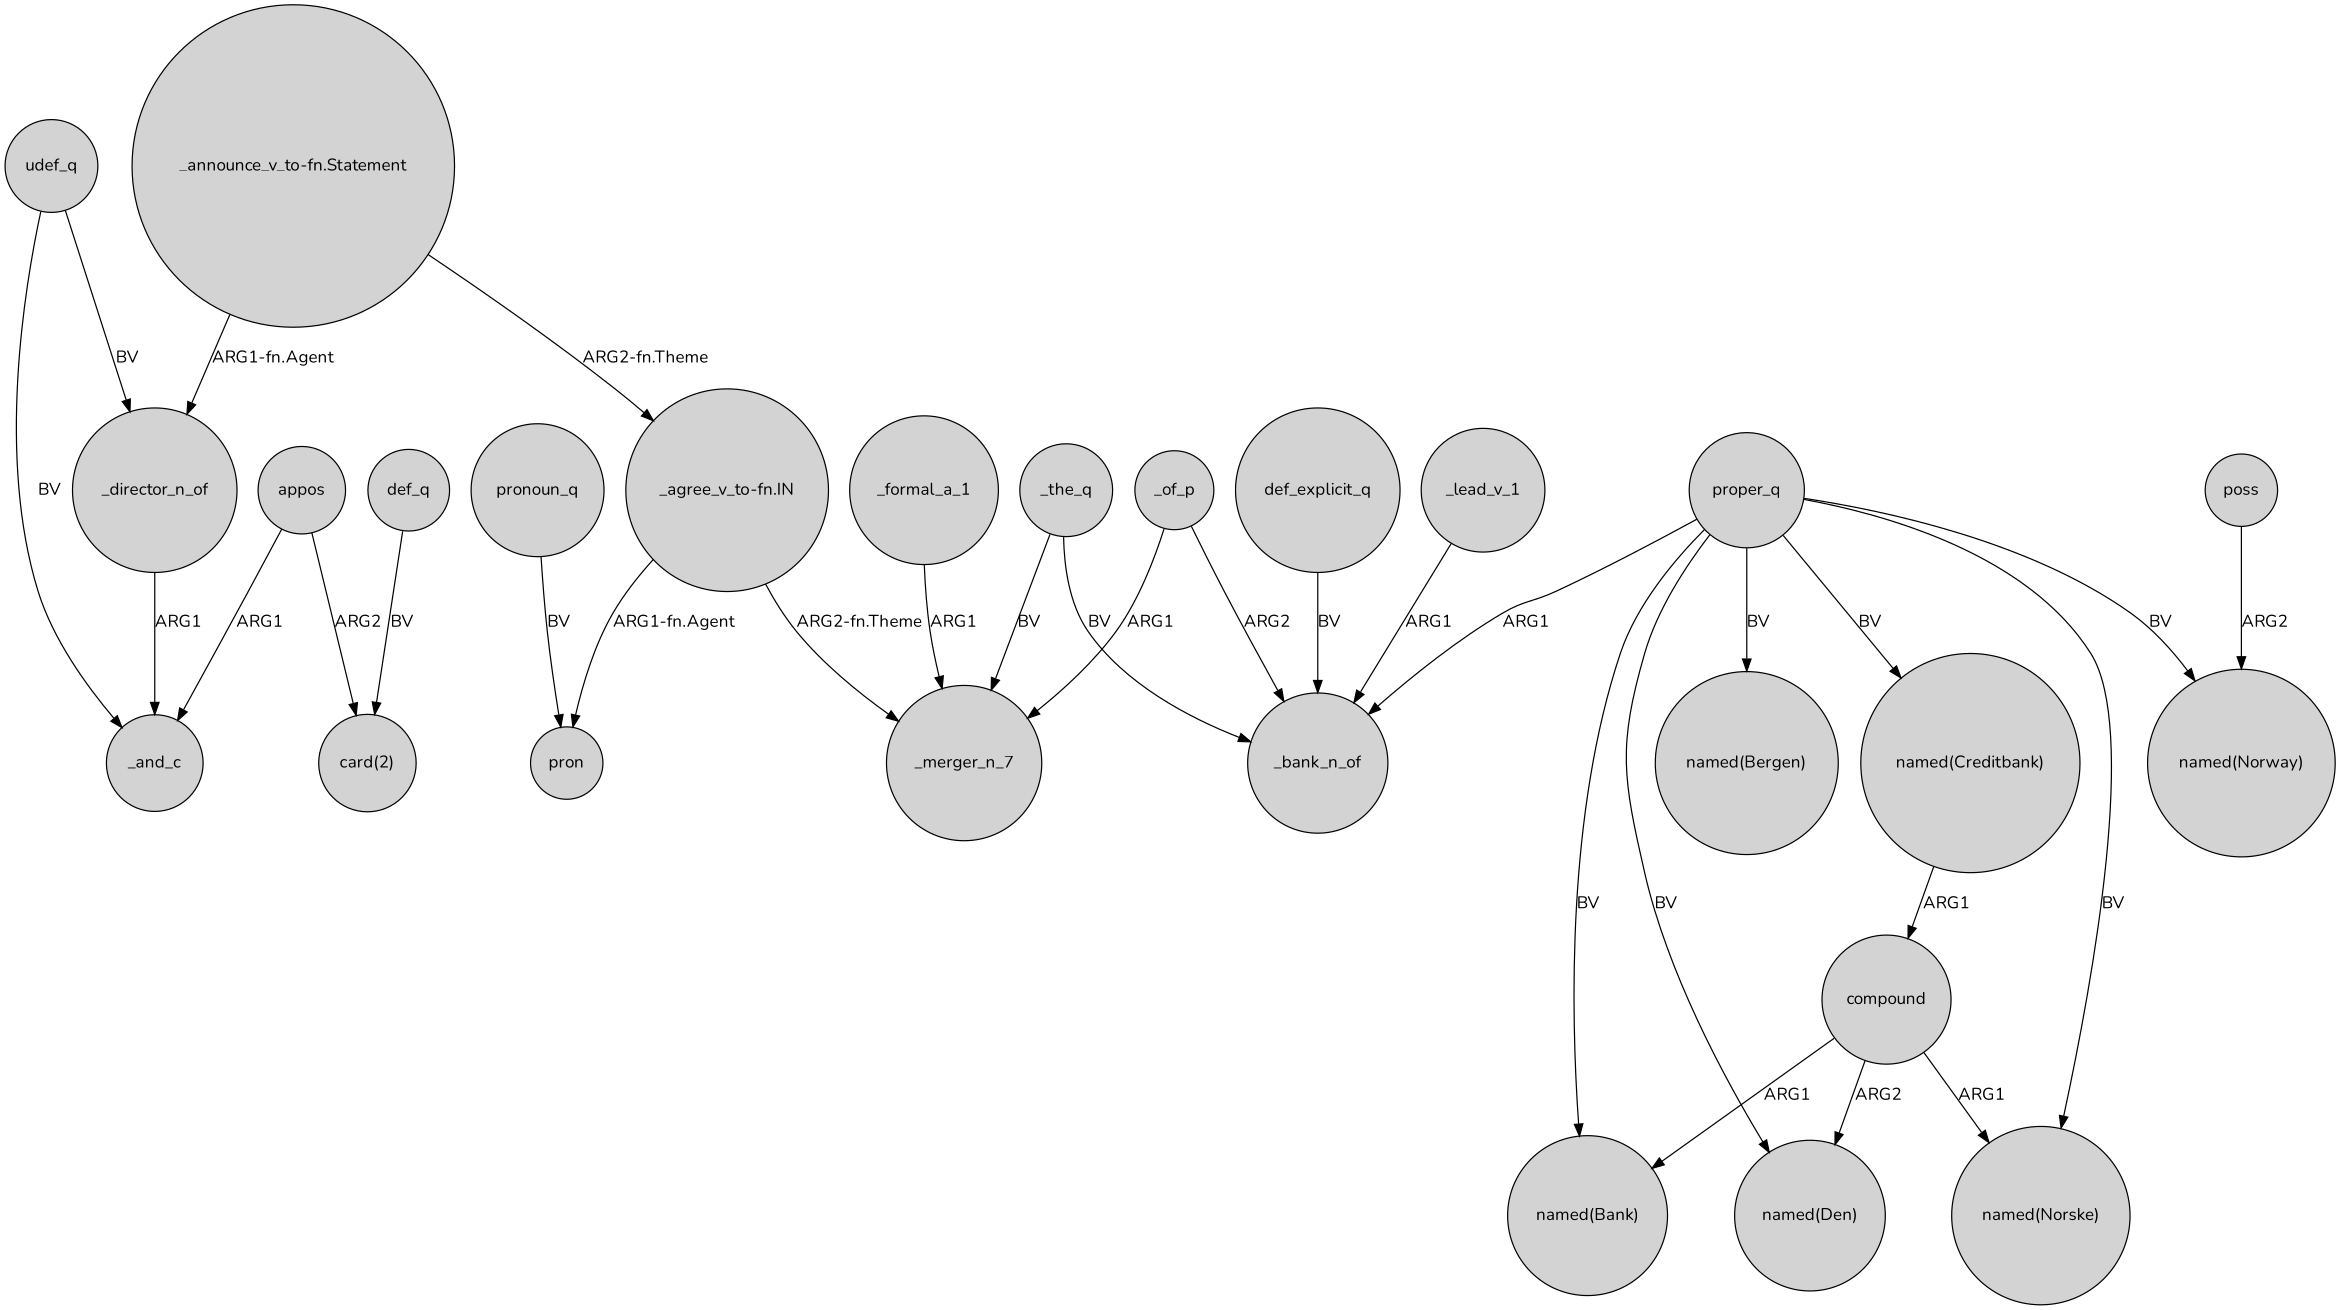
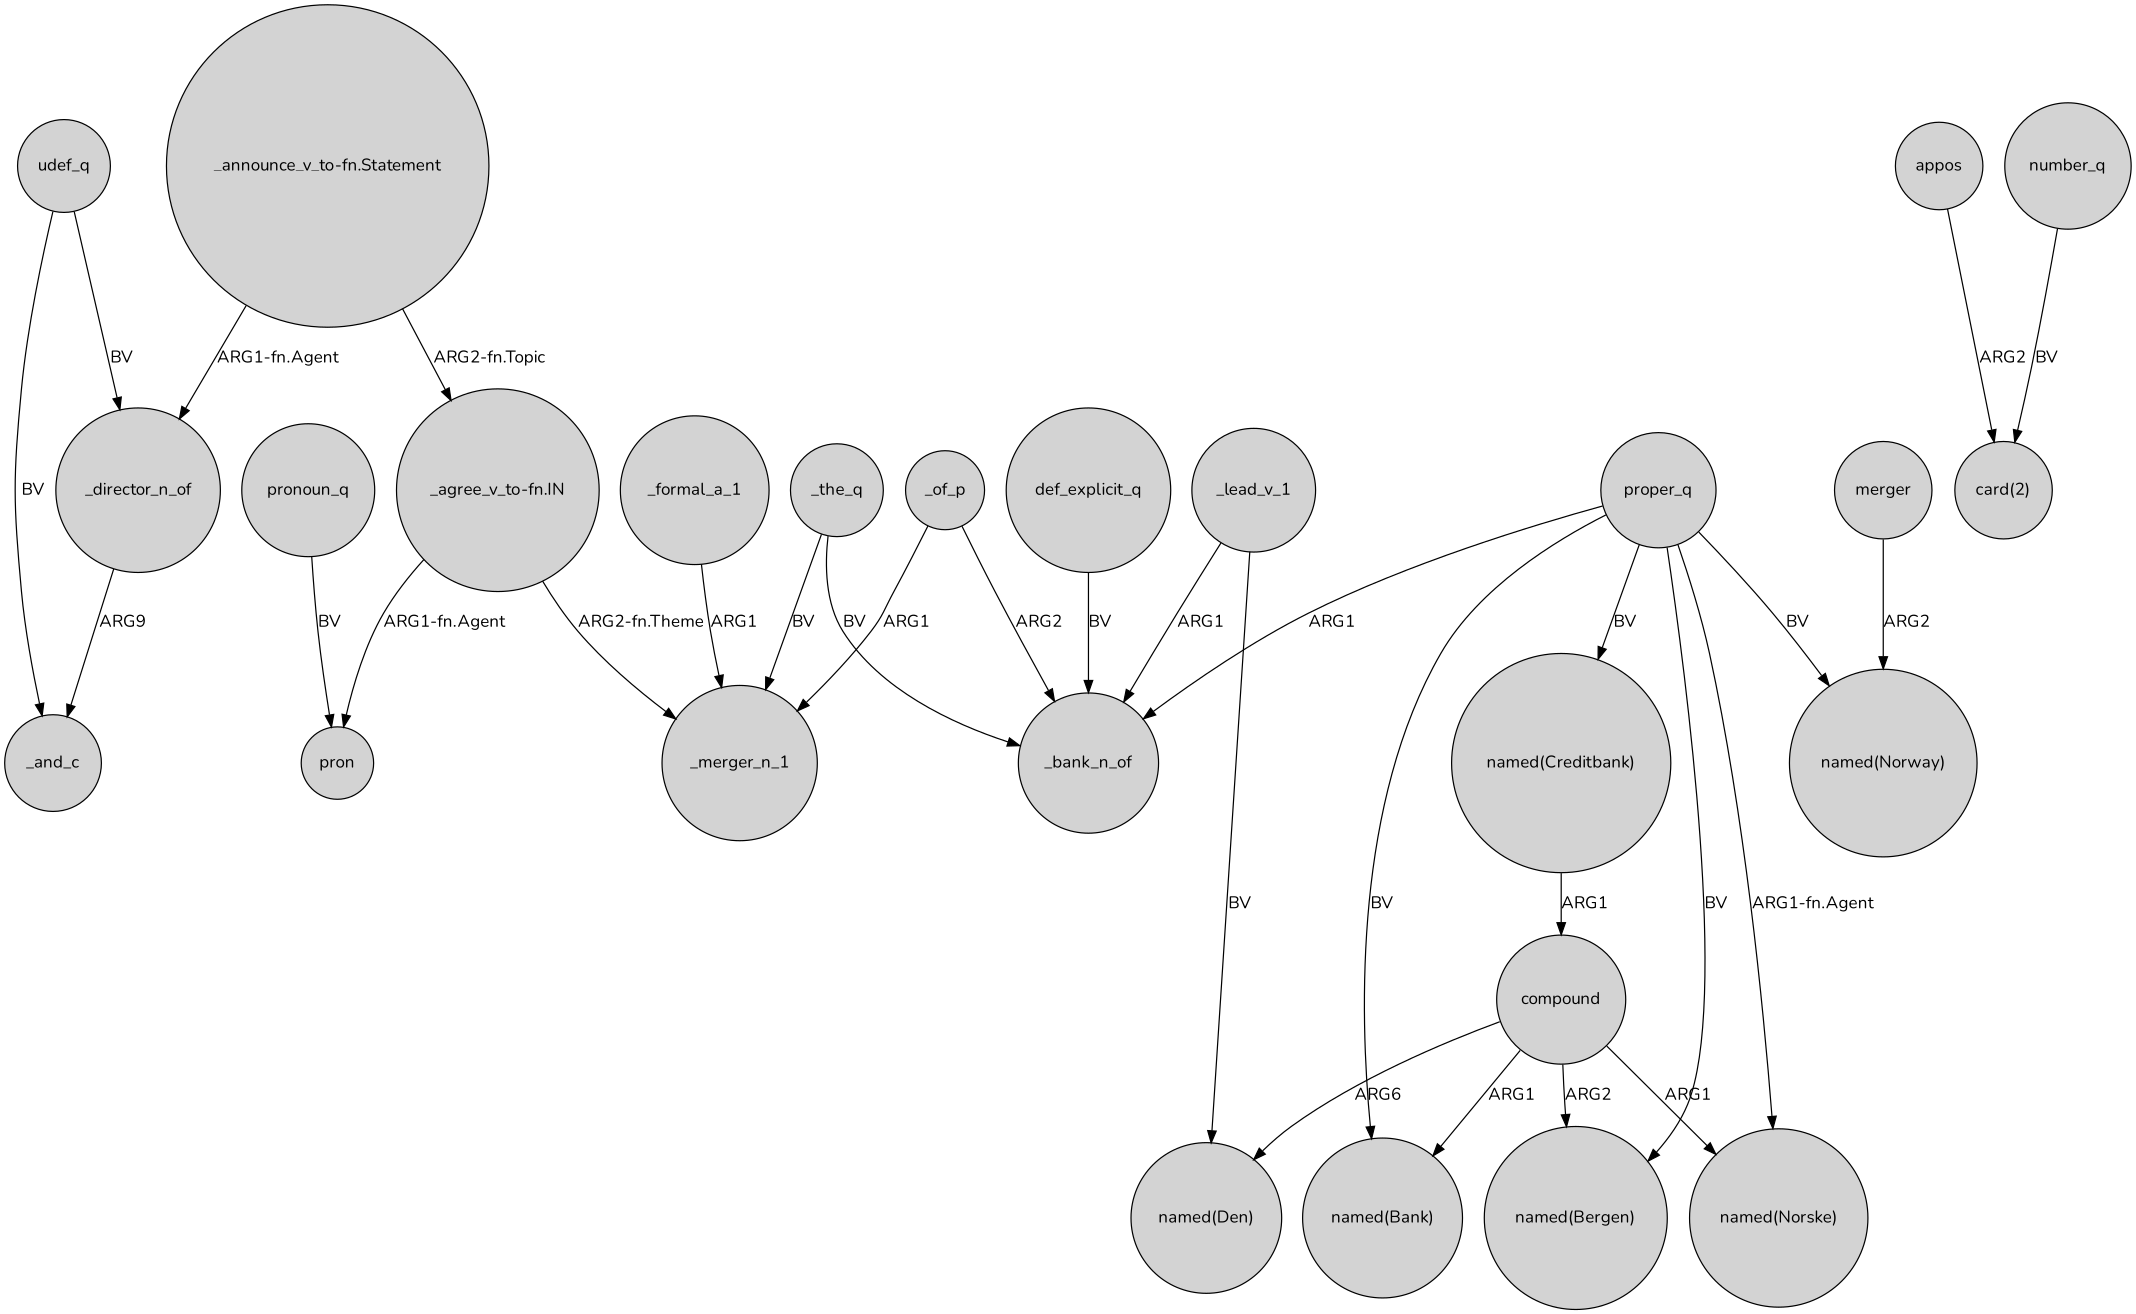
(646, 358) -> (490, 358)
(409, 490) -> (2068, 166)
(2241, 490) -> (1883, 490)
(233, 619) -> none
(178, 622) -> (123, 622)
(964, 763) -> (740, 763)
(1638, 842) -> (1231, 841)
(2113, 904) -> (1813, 904)
none -> (1564, 1089)
(1879, 1095) -> (1378, 1095)
